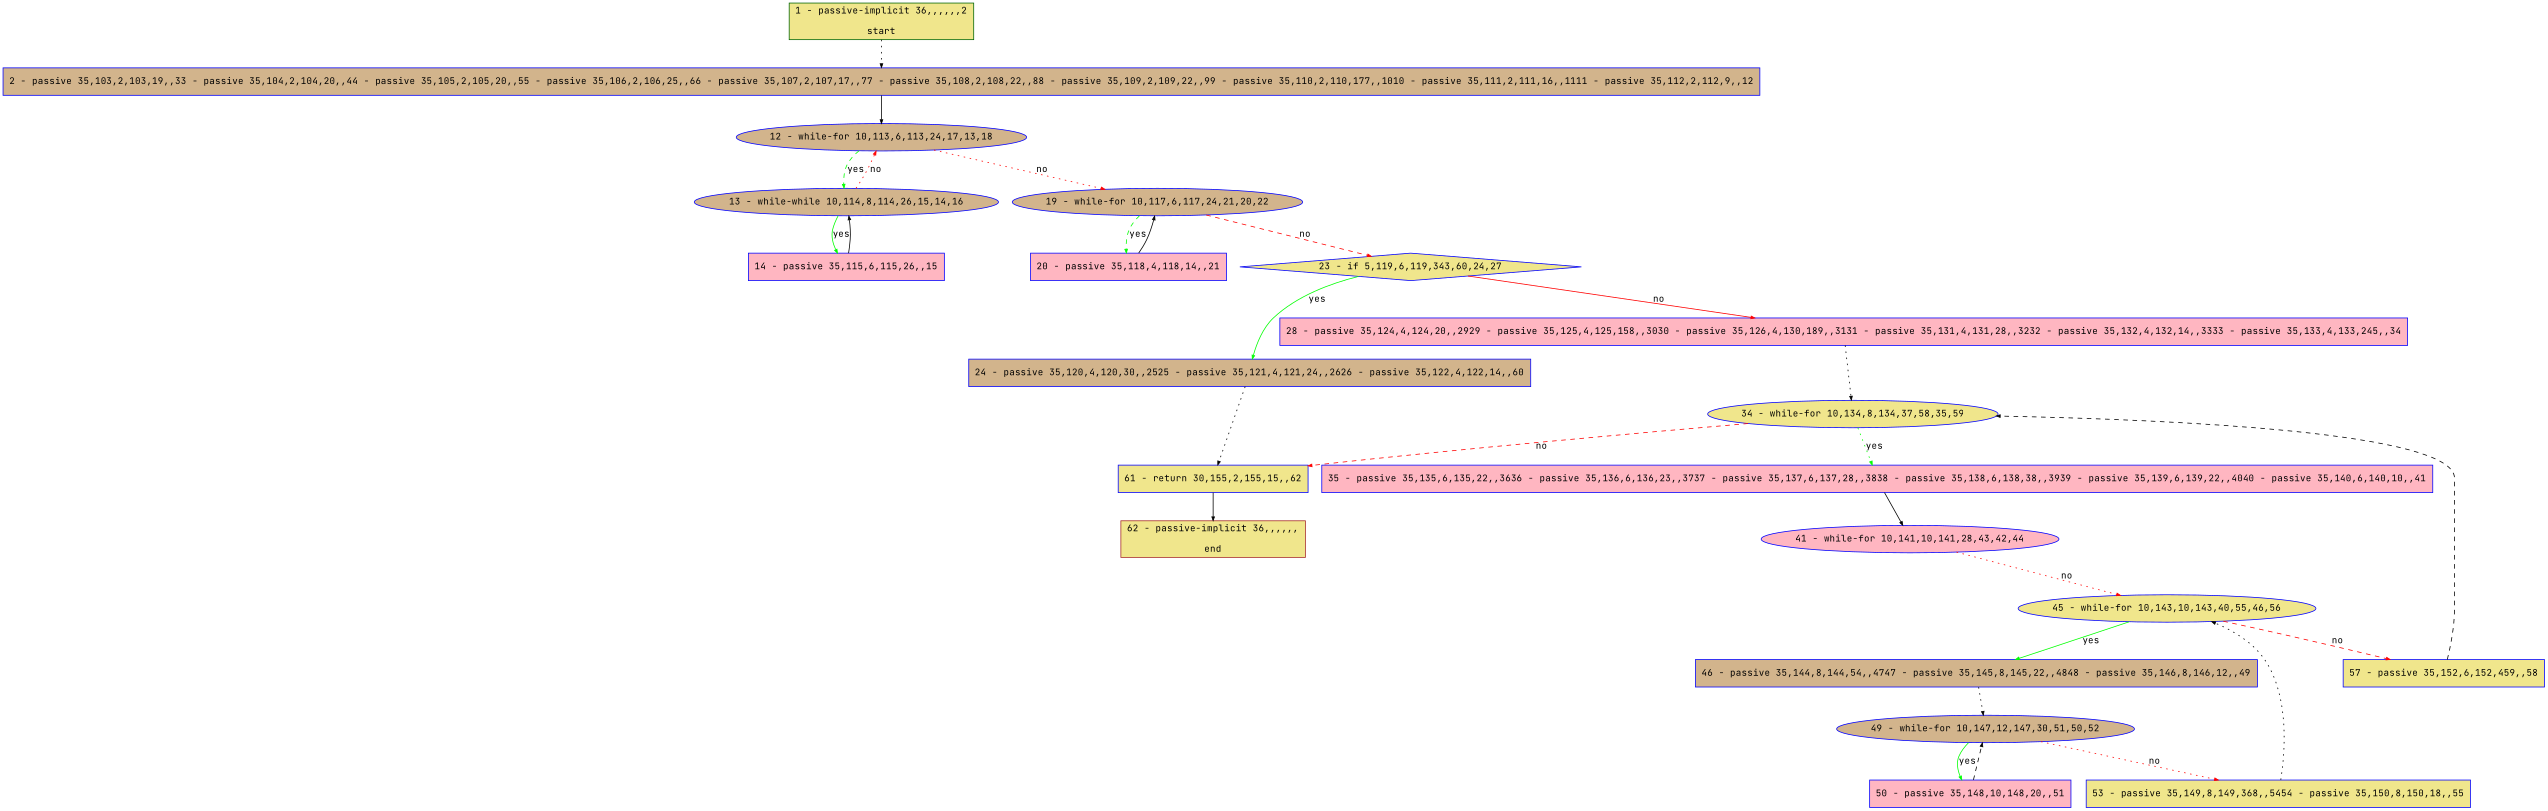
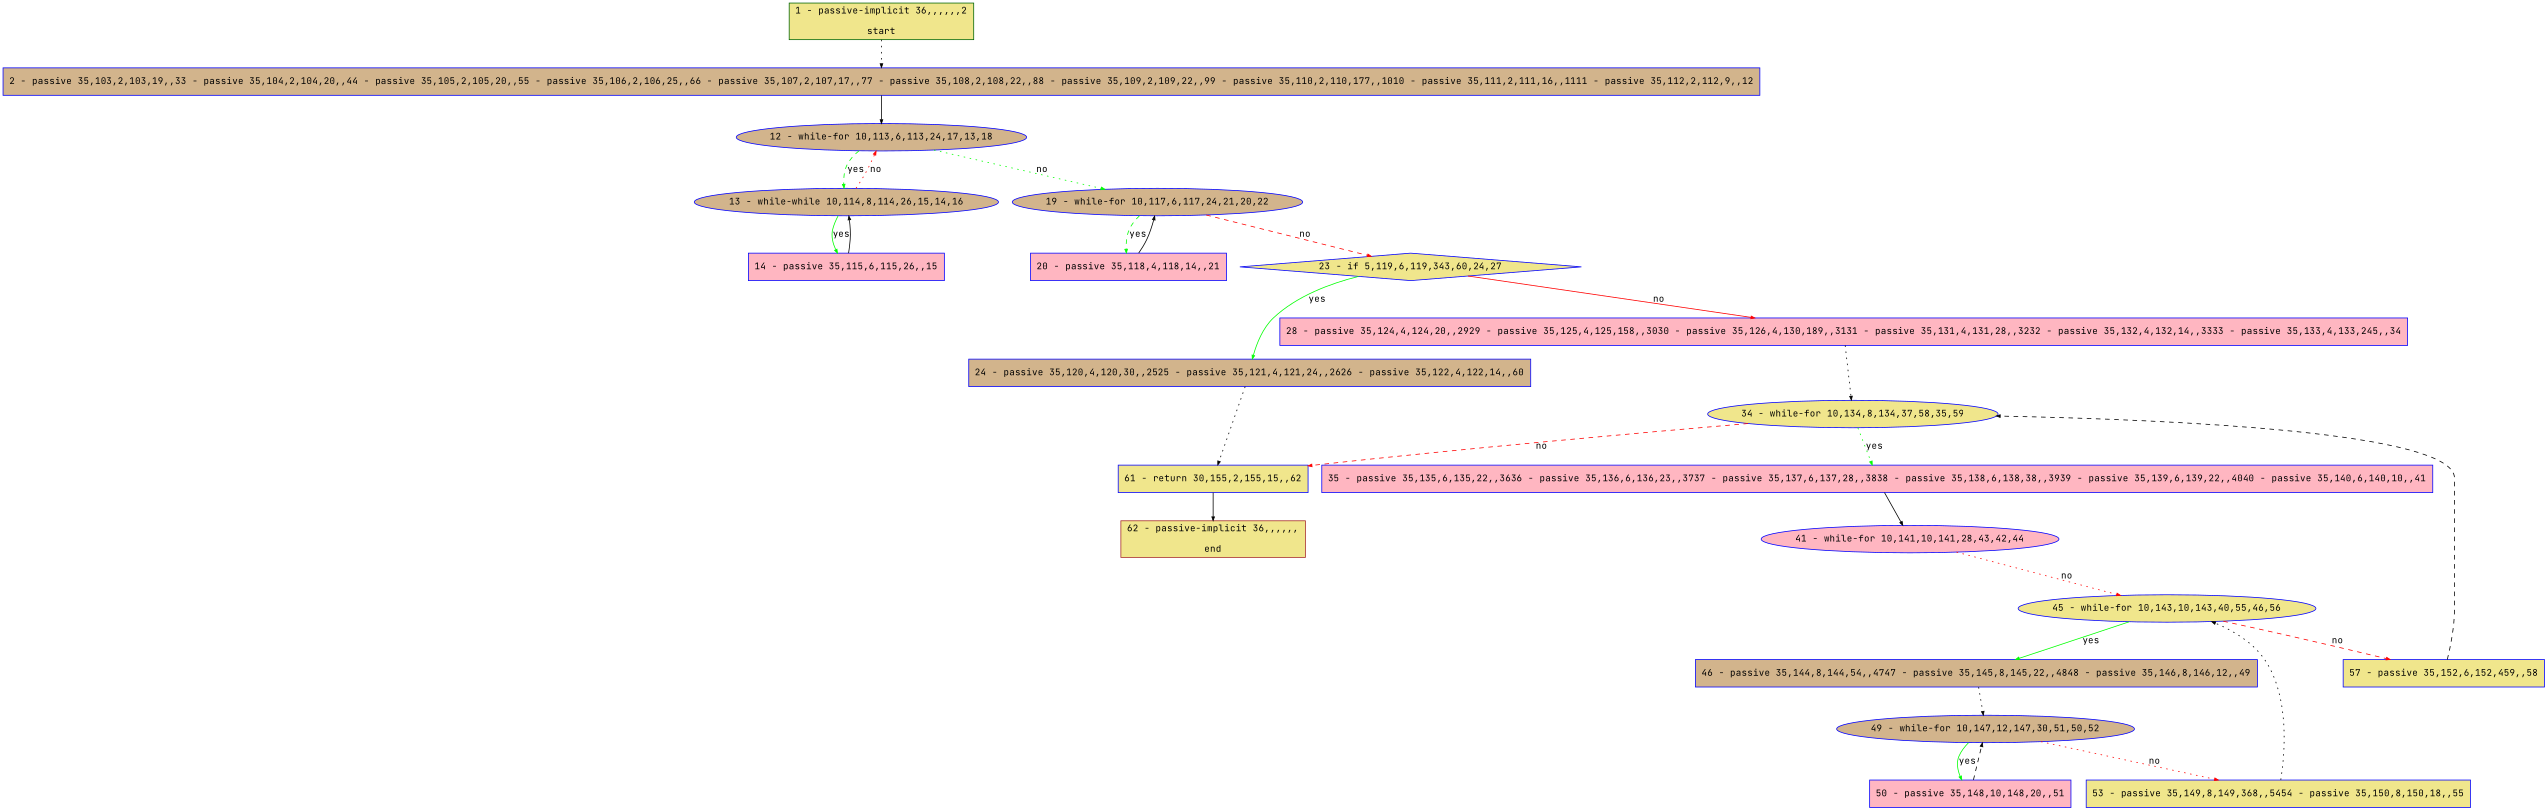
(1018, 169) -> (1018, 169)
